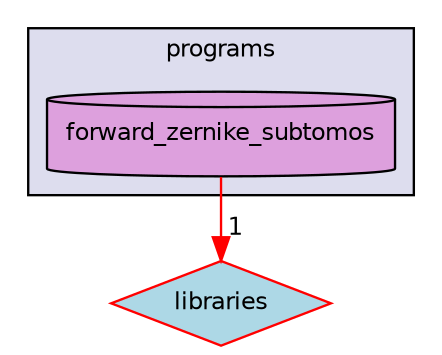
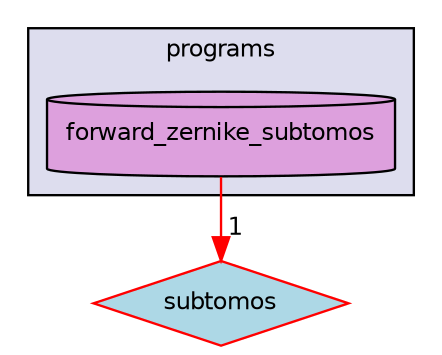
(221, 303) -> (221, 303)
